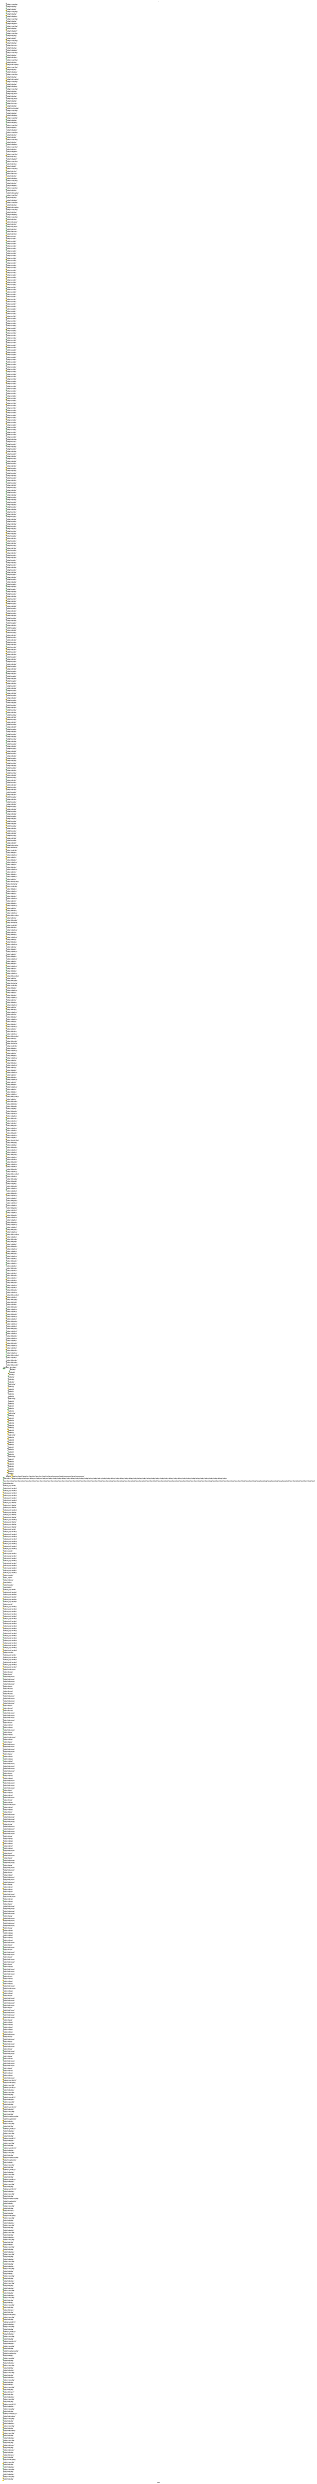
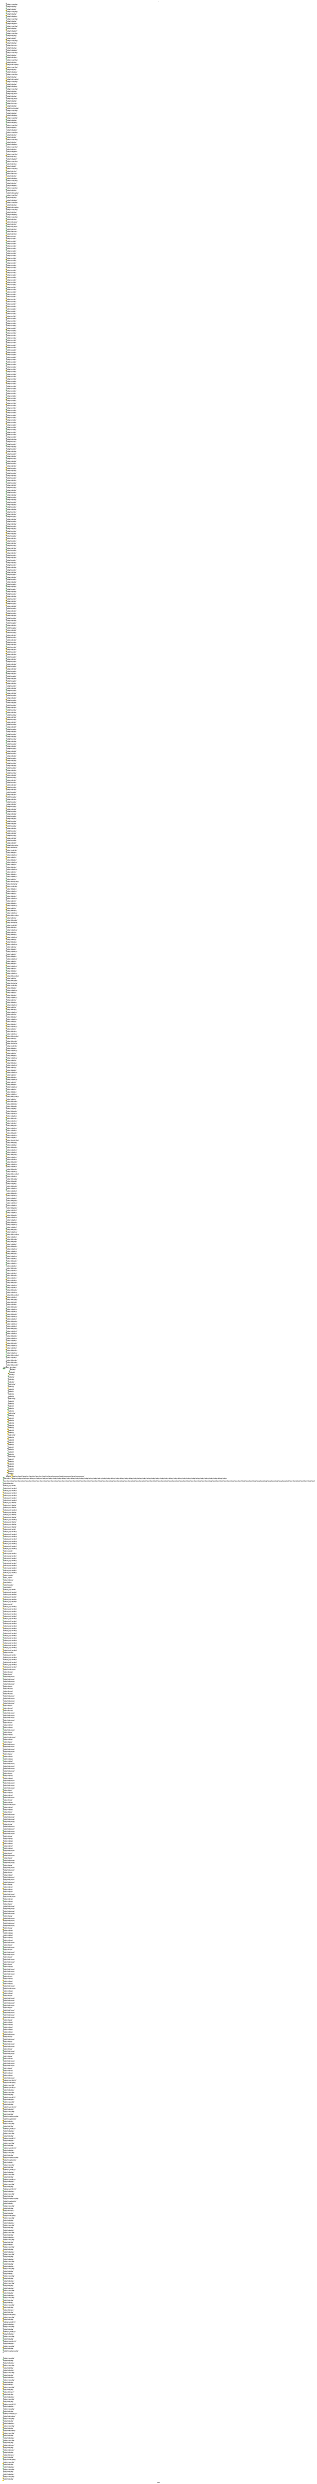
(3, 2355) -> none
